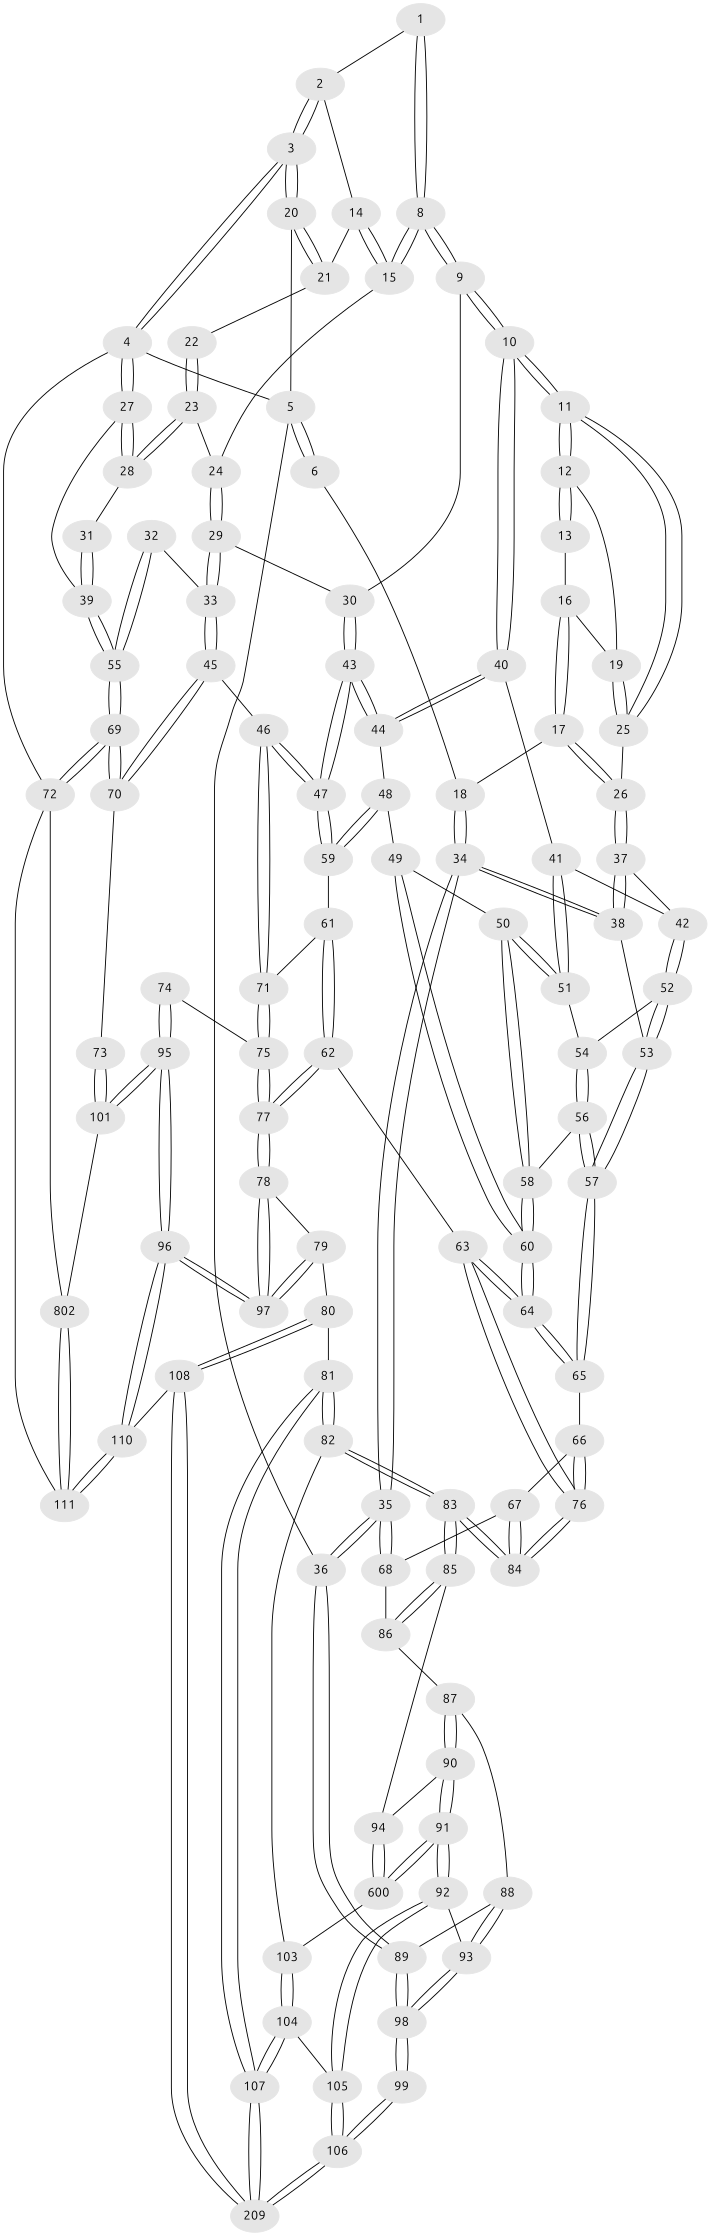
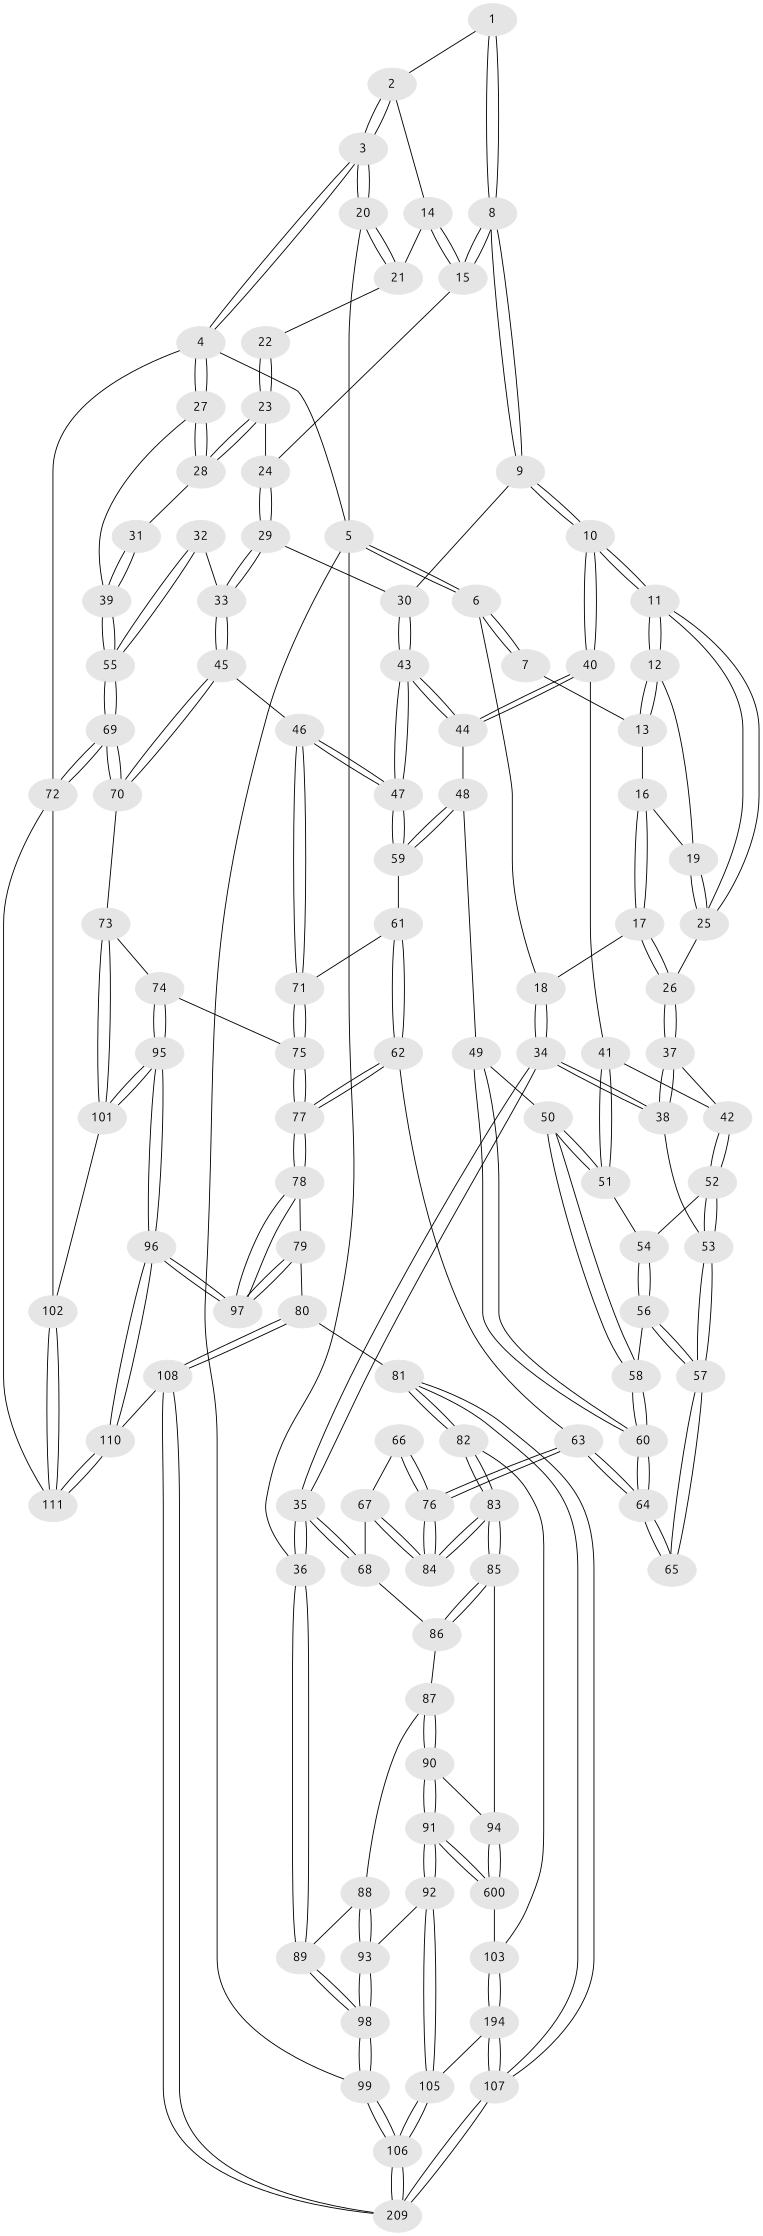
none -> (526, 666)
none -> (133, 956)
(65, 1312) -> (53, 1312)
none -> (206, 1337)
(580, 1409) -> none
(287, 2022) -> (494, 2022)
